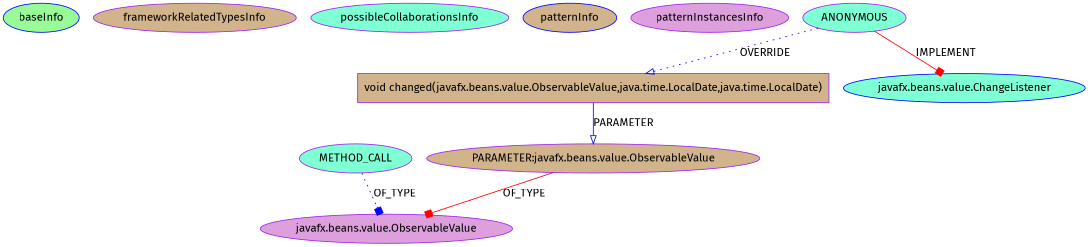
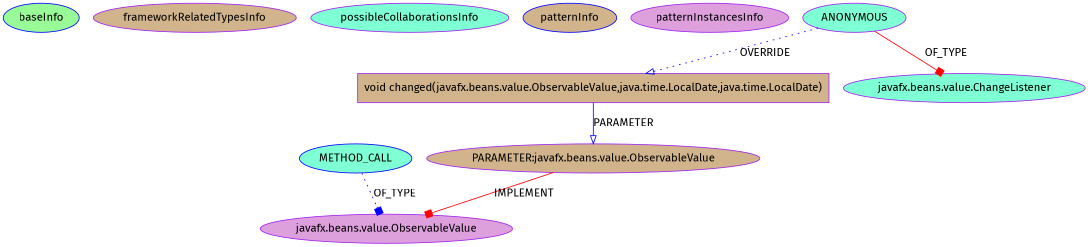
(946, 53) -> (946, 53)
(964, 88) -> (964, 88)
(356, 158) -> (356, 158)
(524, 194) -> (524, 194)
